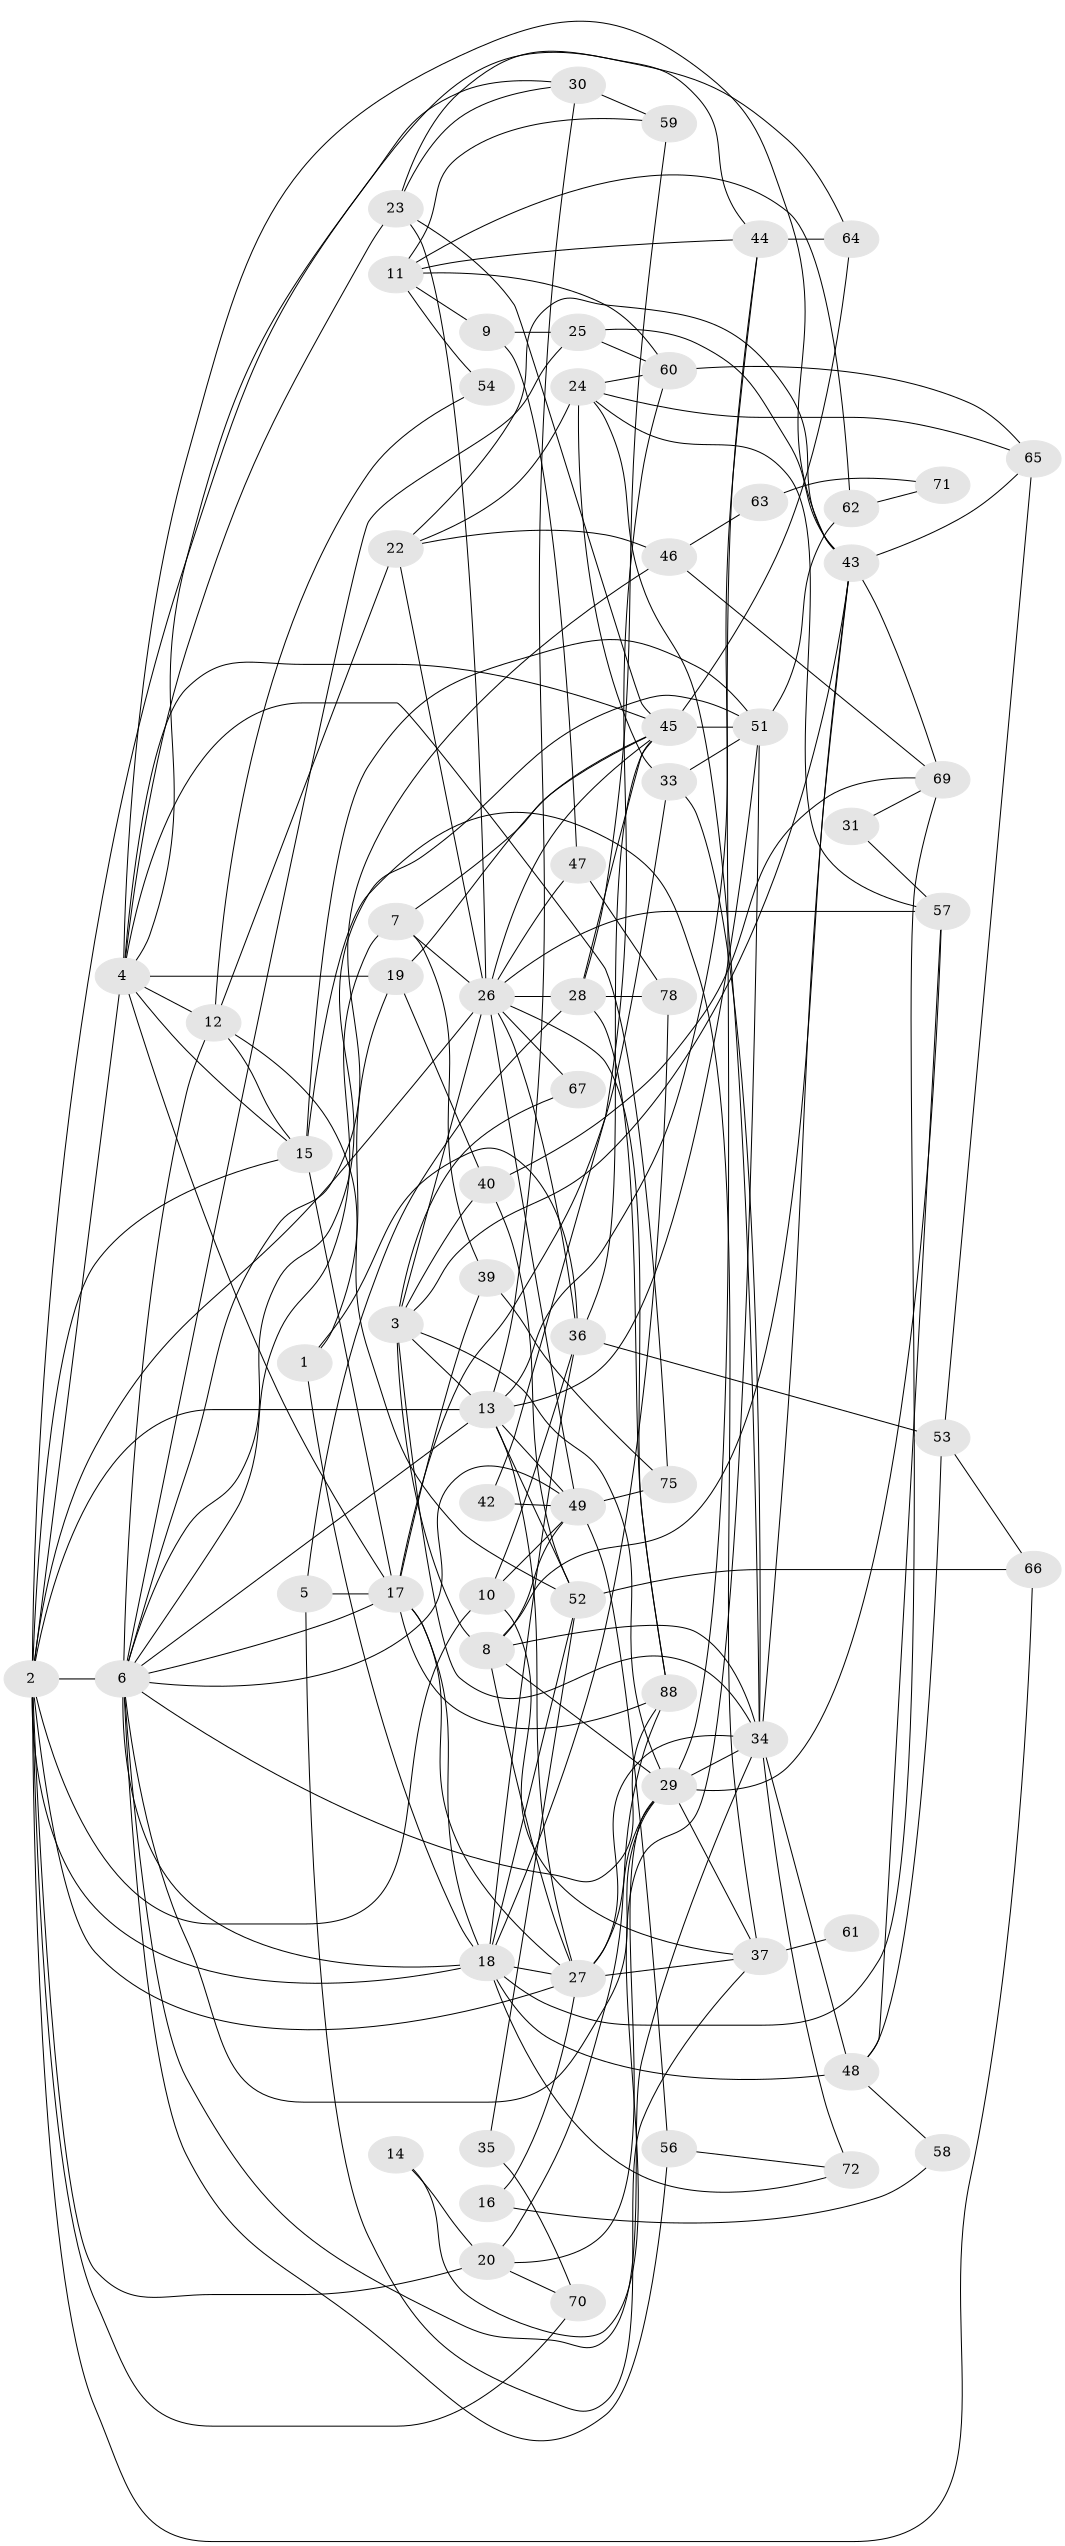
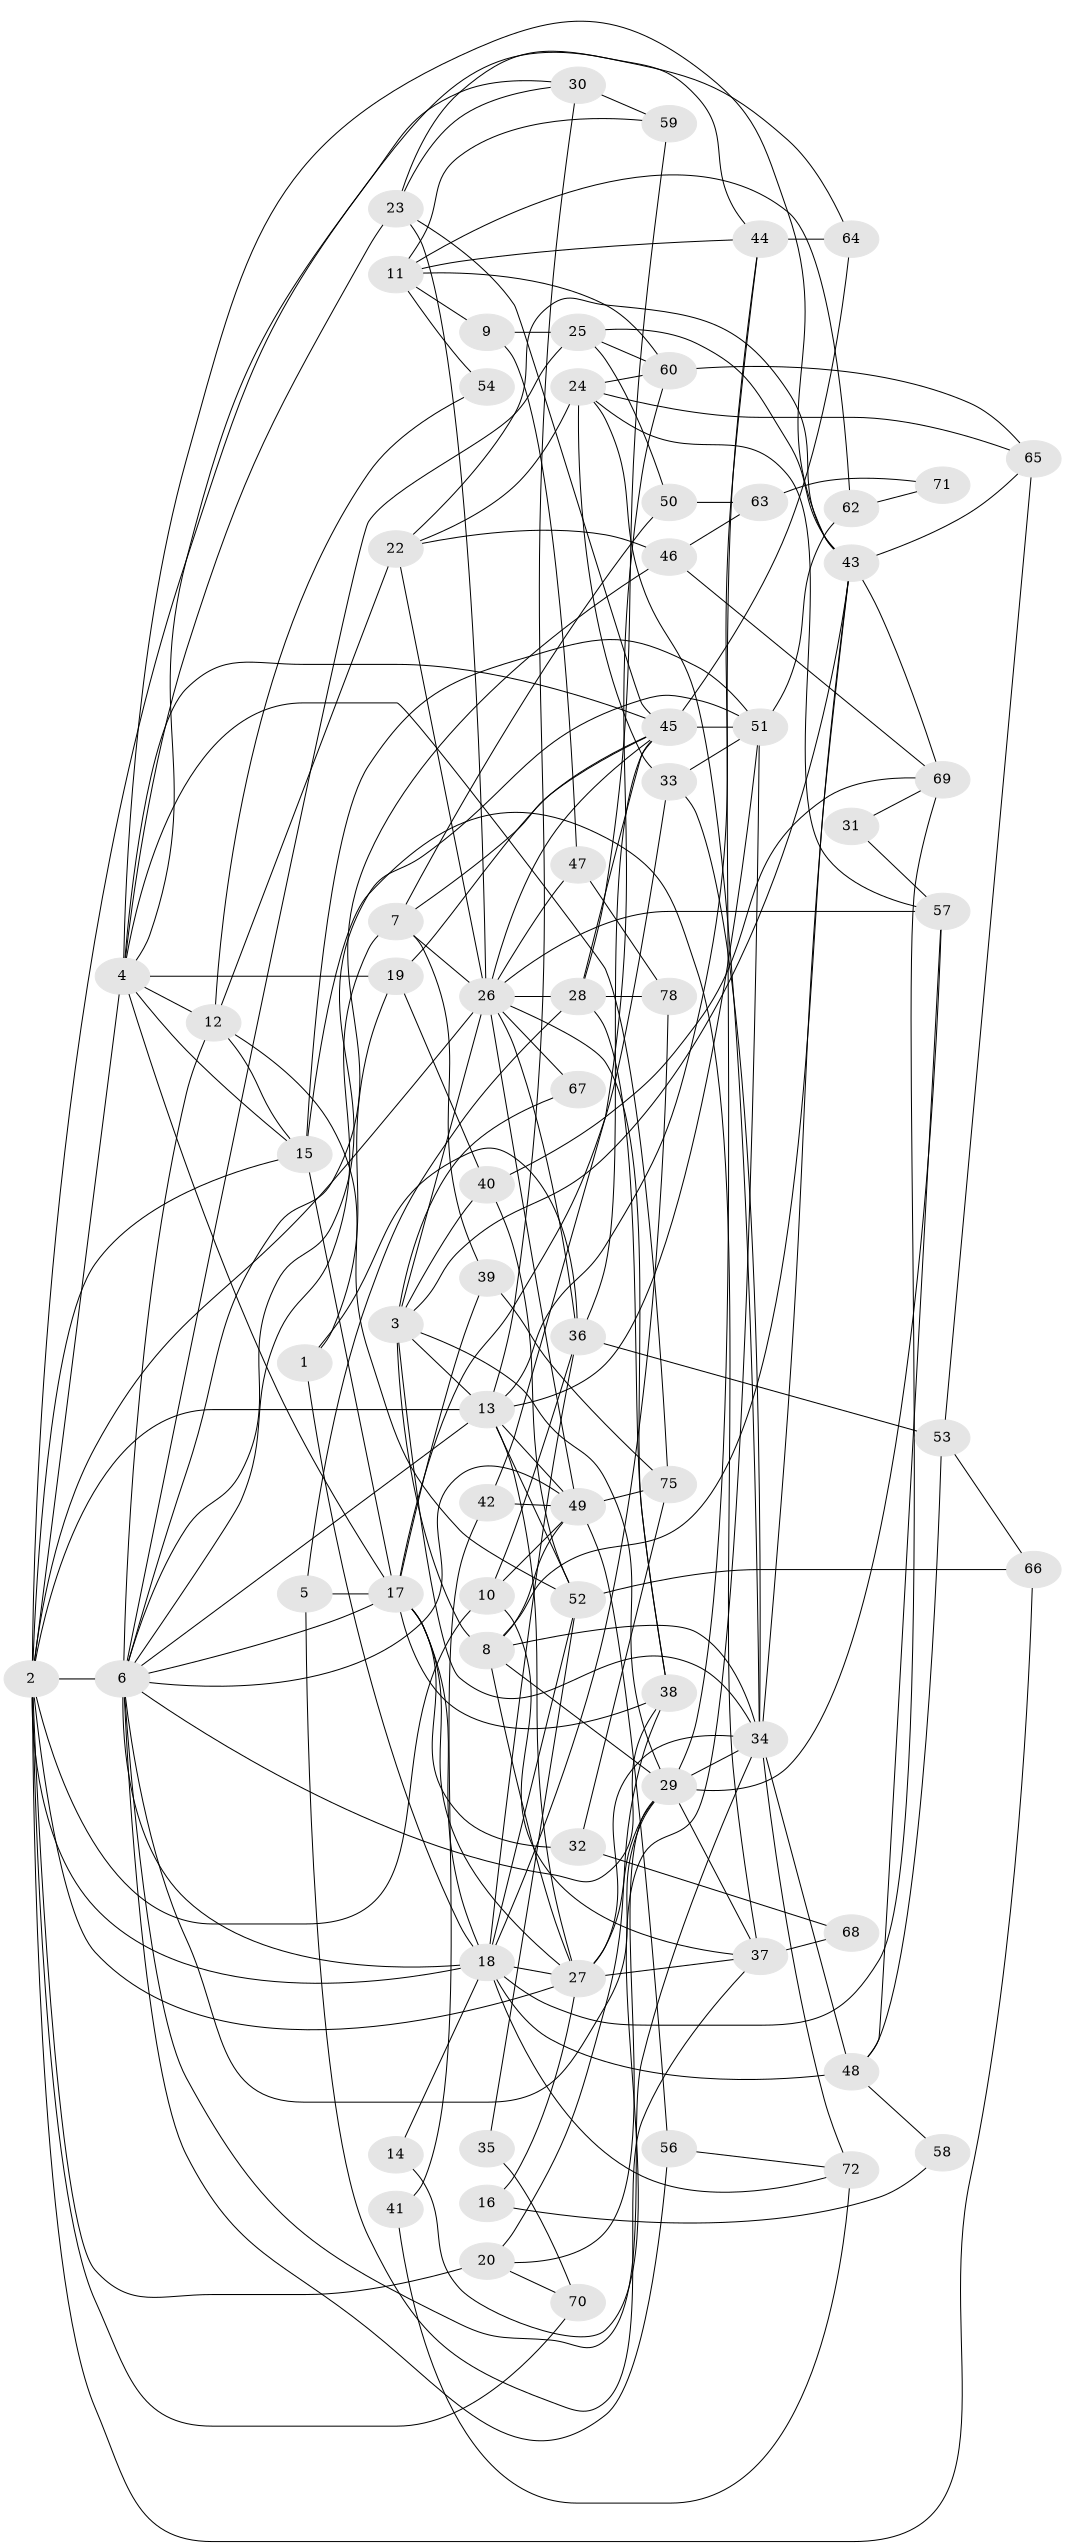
none -> (669, 502)
(669, 1693) -> (669, 1693)
none -> (578, 1847)
(852, 1933) -> (852, 1933)
(442, 2207) -> (440, 2062)
none -> (396, 2209)
